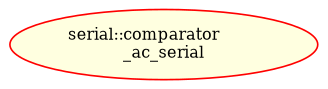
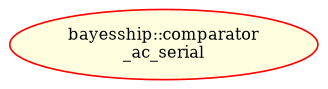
(164, 45) -> (164, 45)
